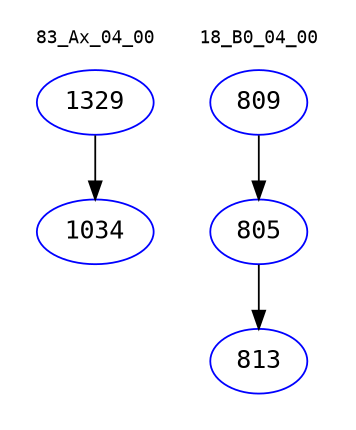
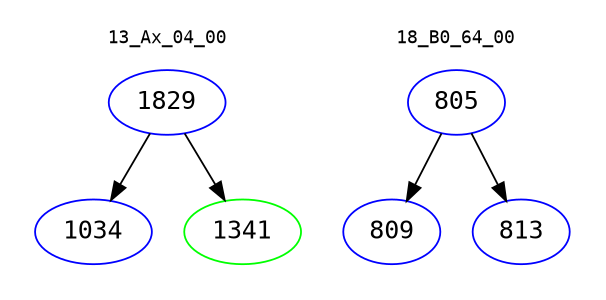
(96, 39) -> (168, 39)
(260, 39) -> (456, 39)
(95, 102) -> (167, 102)
(259, 158) -> (428, 159)
none -> (243, 232)
